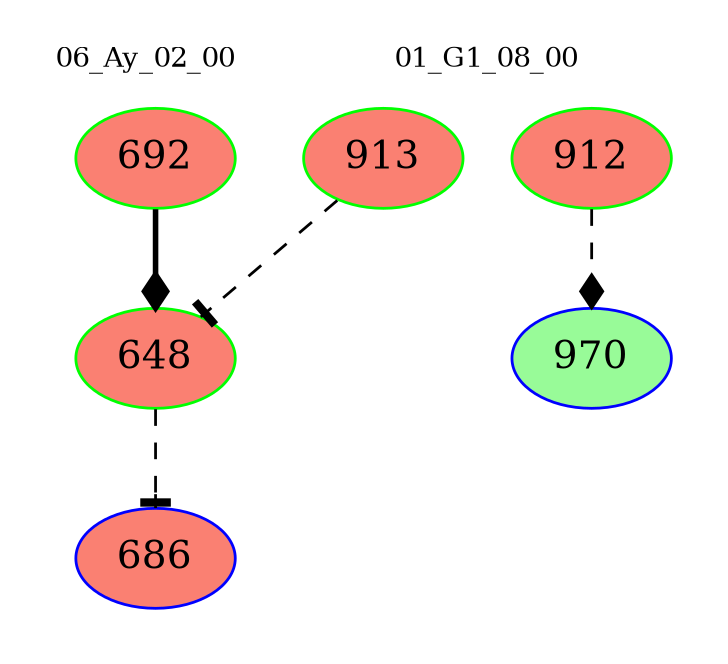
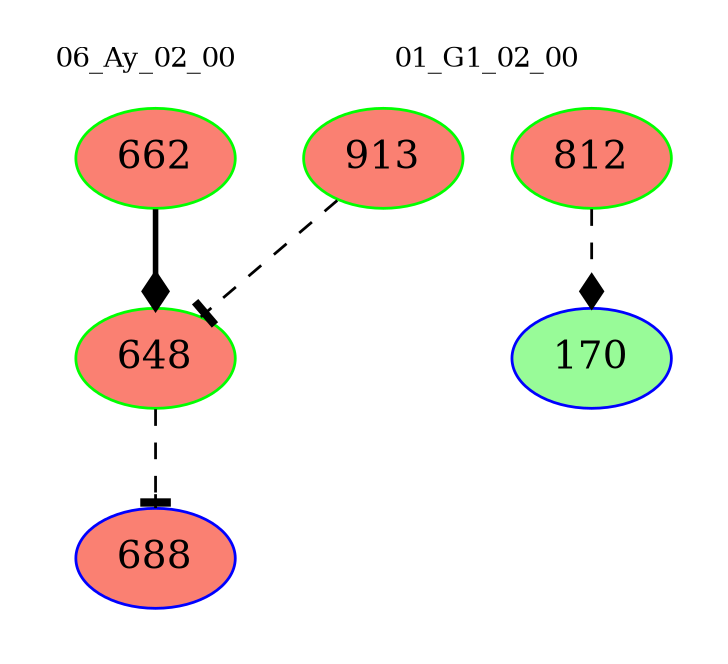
(488, 60) -> (488, 60)
(156, 158) -> (156, 158)
(592, 158) -> (592, 158)
(592, 358) -> (592, 358)
(156, 558) -> (156, 558)
